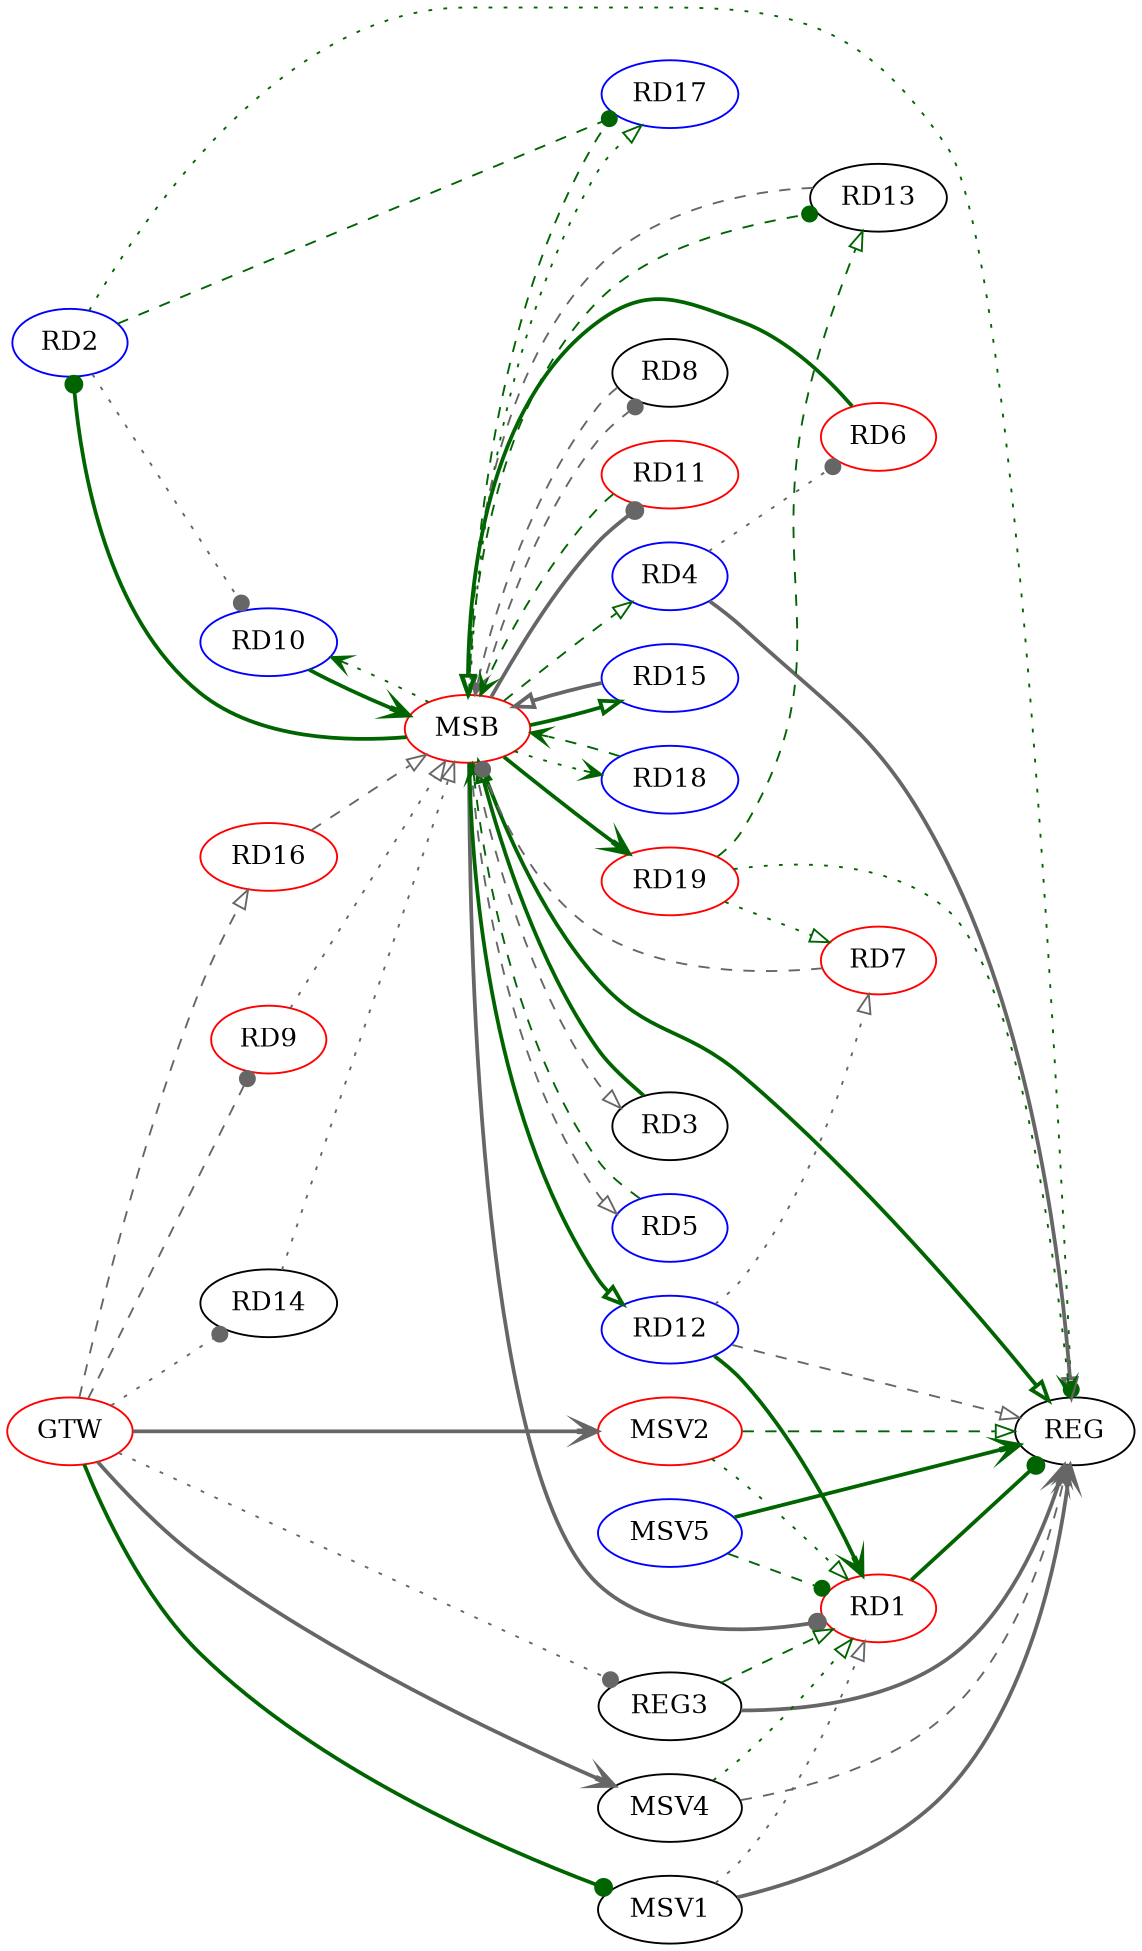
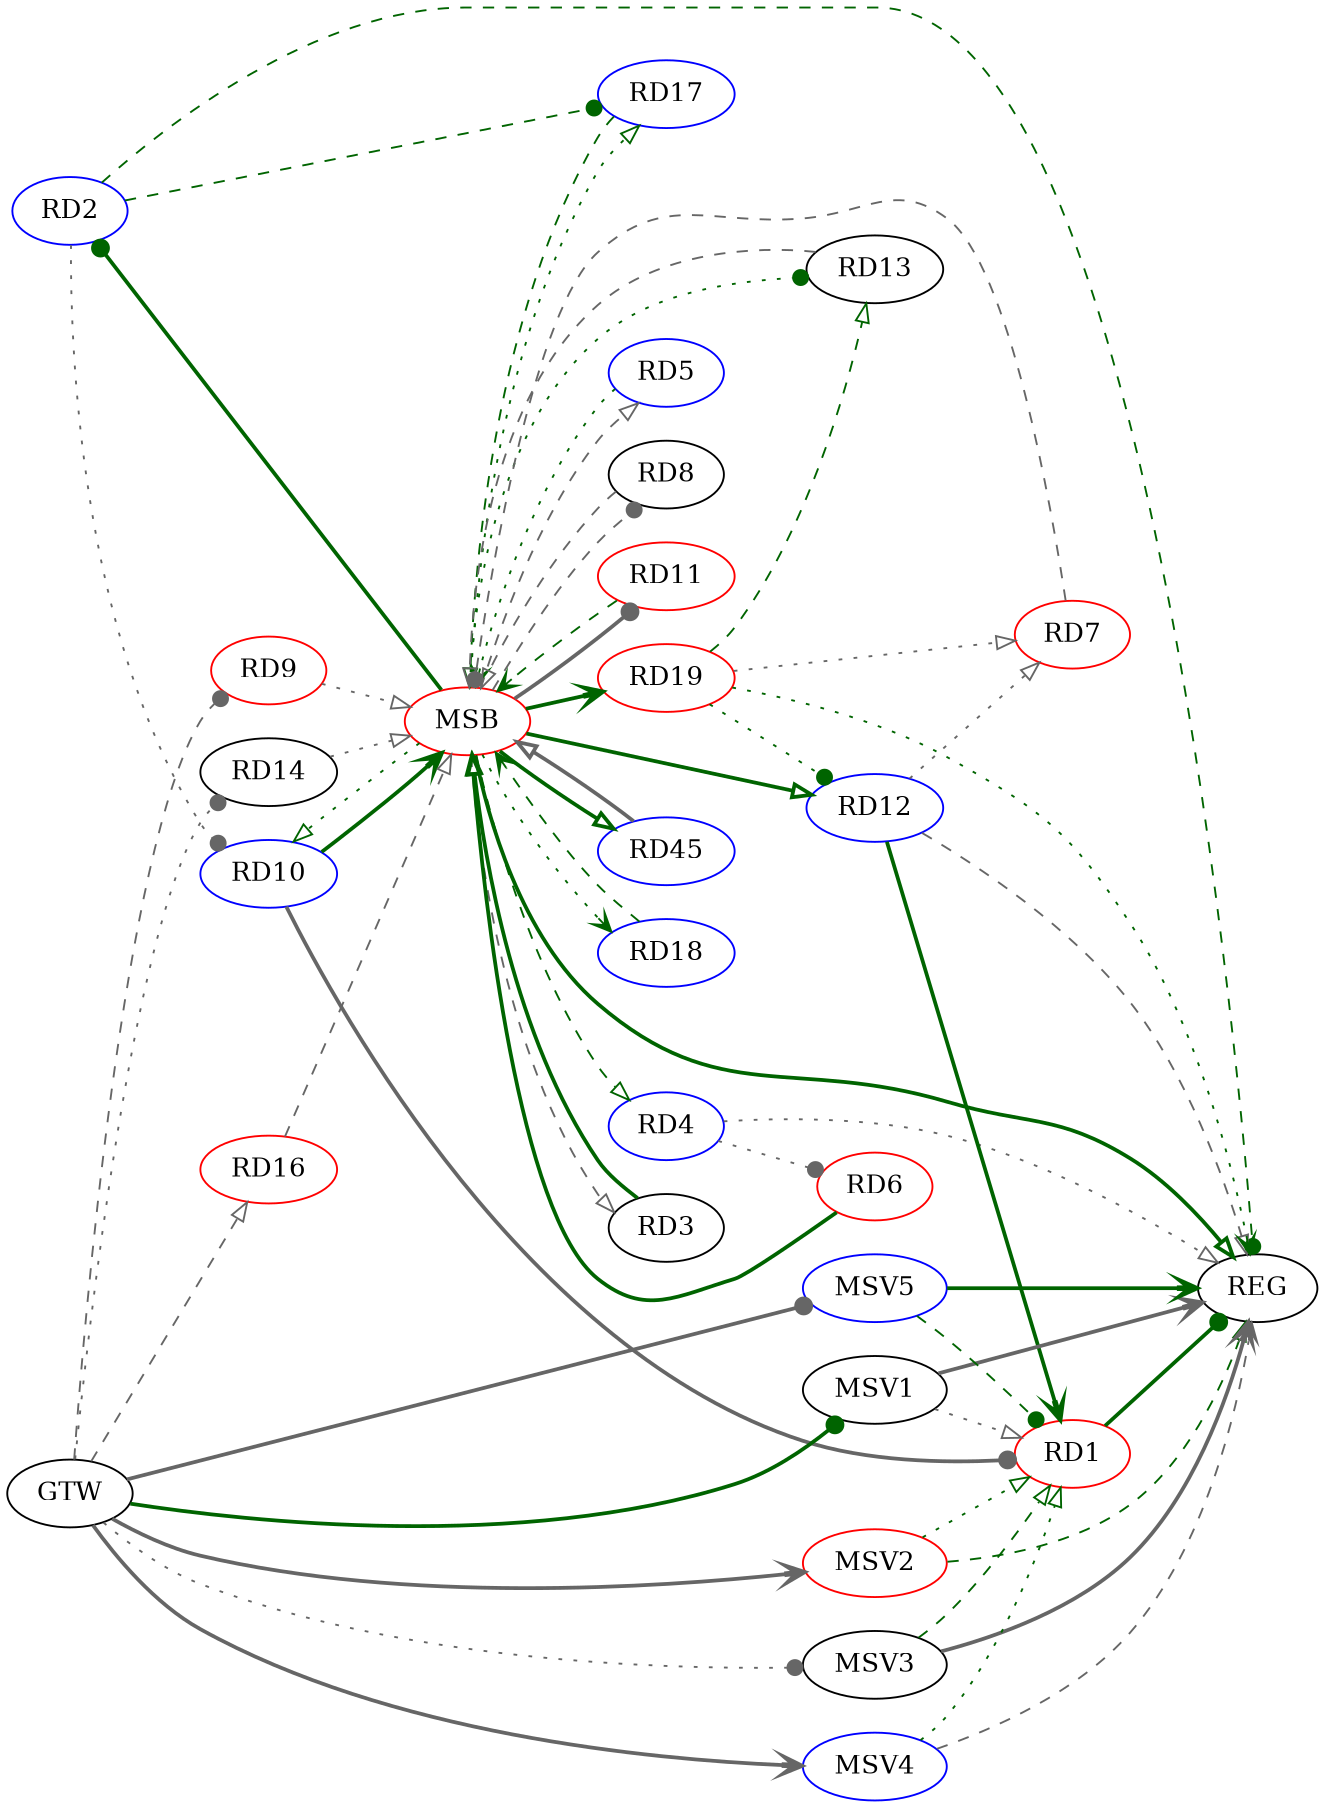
(977, 246) -> (1049, 183)
(586, 315) -> (544, 406)
(530, 523) -> (545, 576)
(670, 678) -> (666, 851)
(389, 682) -> (363, 786)
none -> (764, 739)
(768, 919) -> (865, 657)
(974, 923) -> (962, 1140)
(539, 1049) -> (532, 521)
(501, 1294) -> (567, 1292)
none -> (461, 1394)
(70, 1431) -> (70, 1493)
(670, 1706) -> (875, 1665)
(670, 1808) -> (875, 1767)
